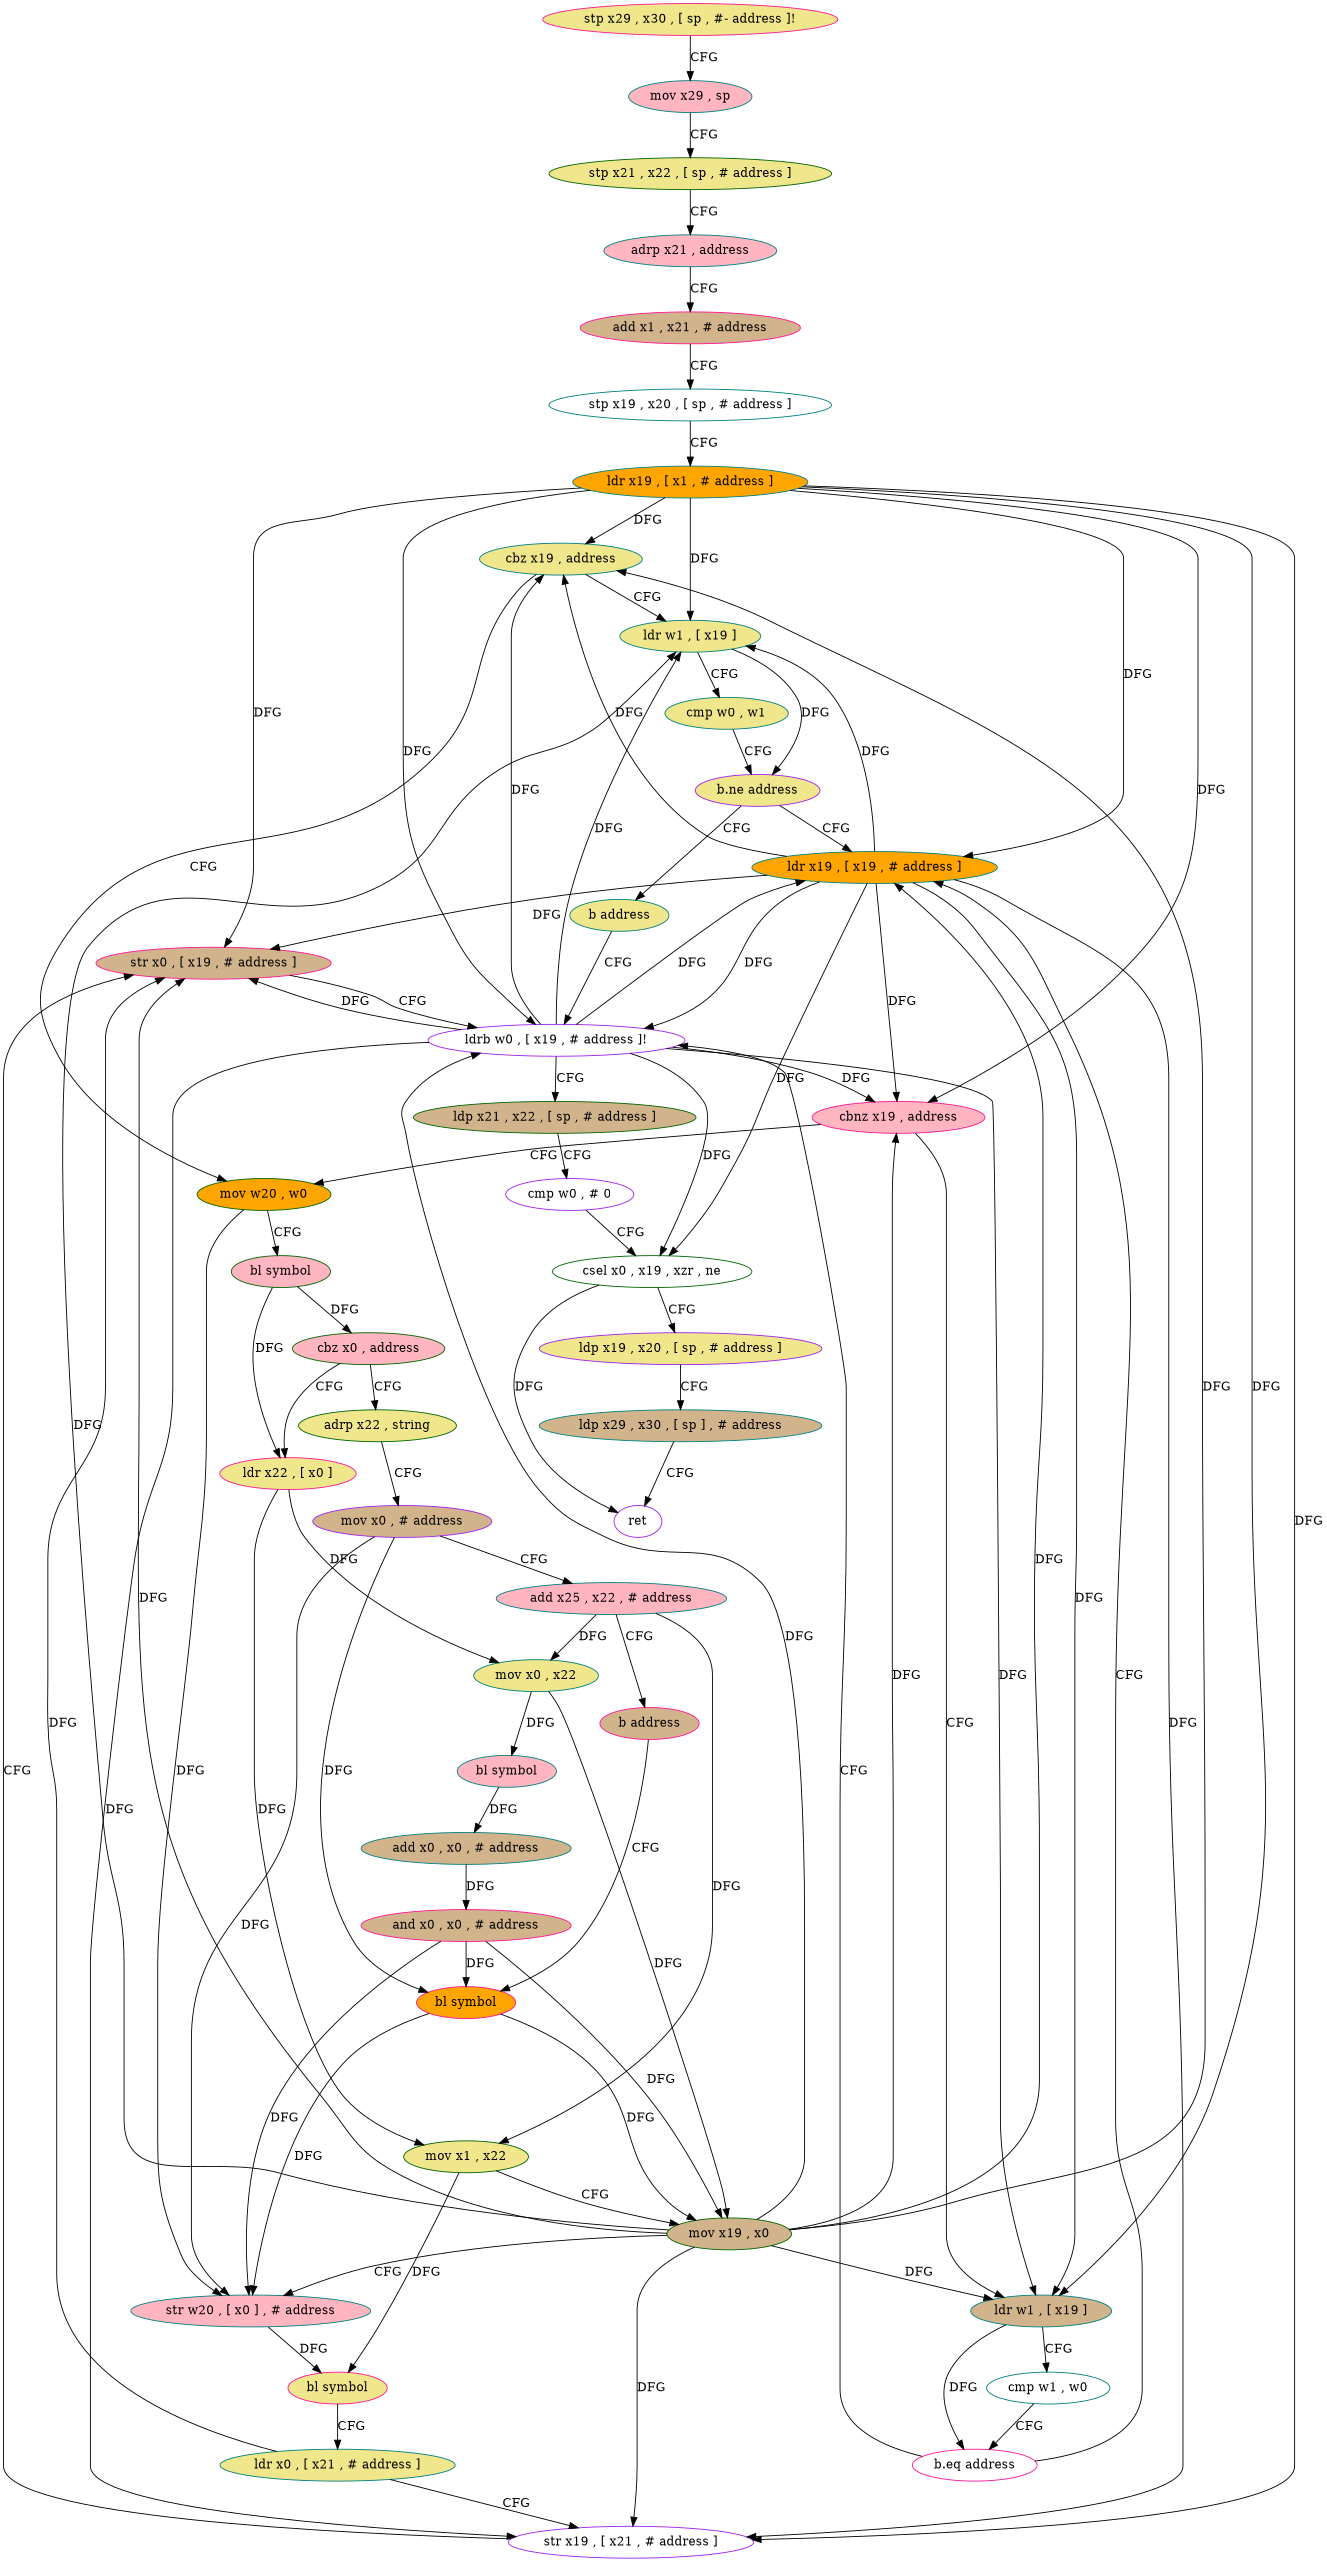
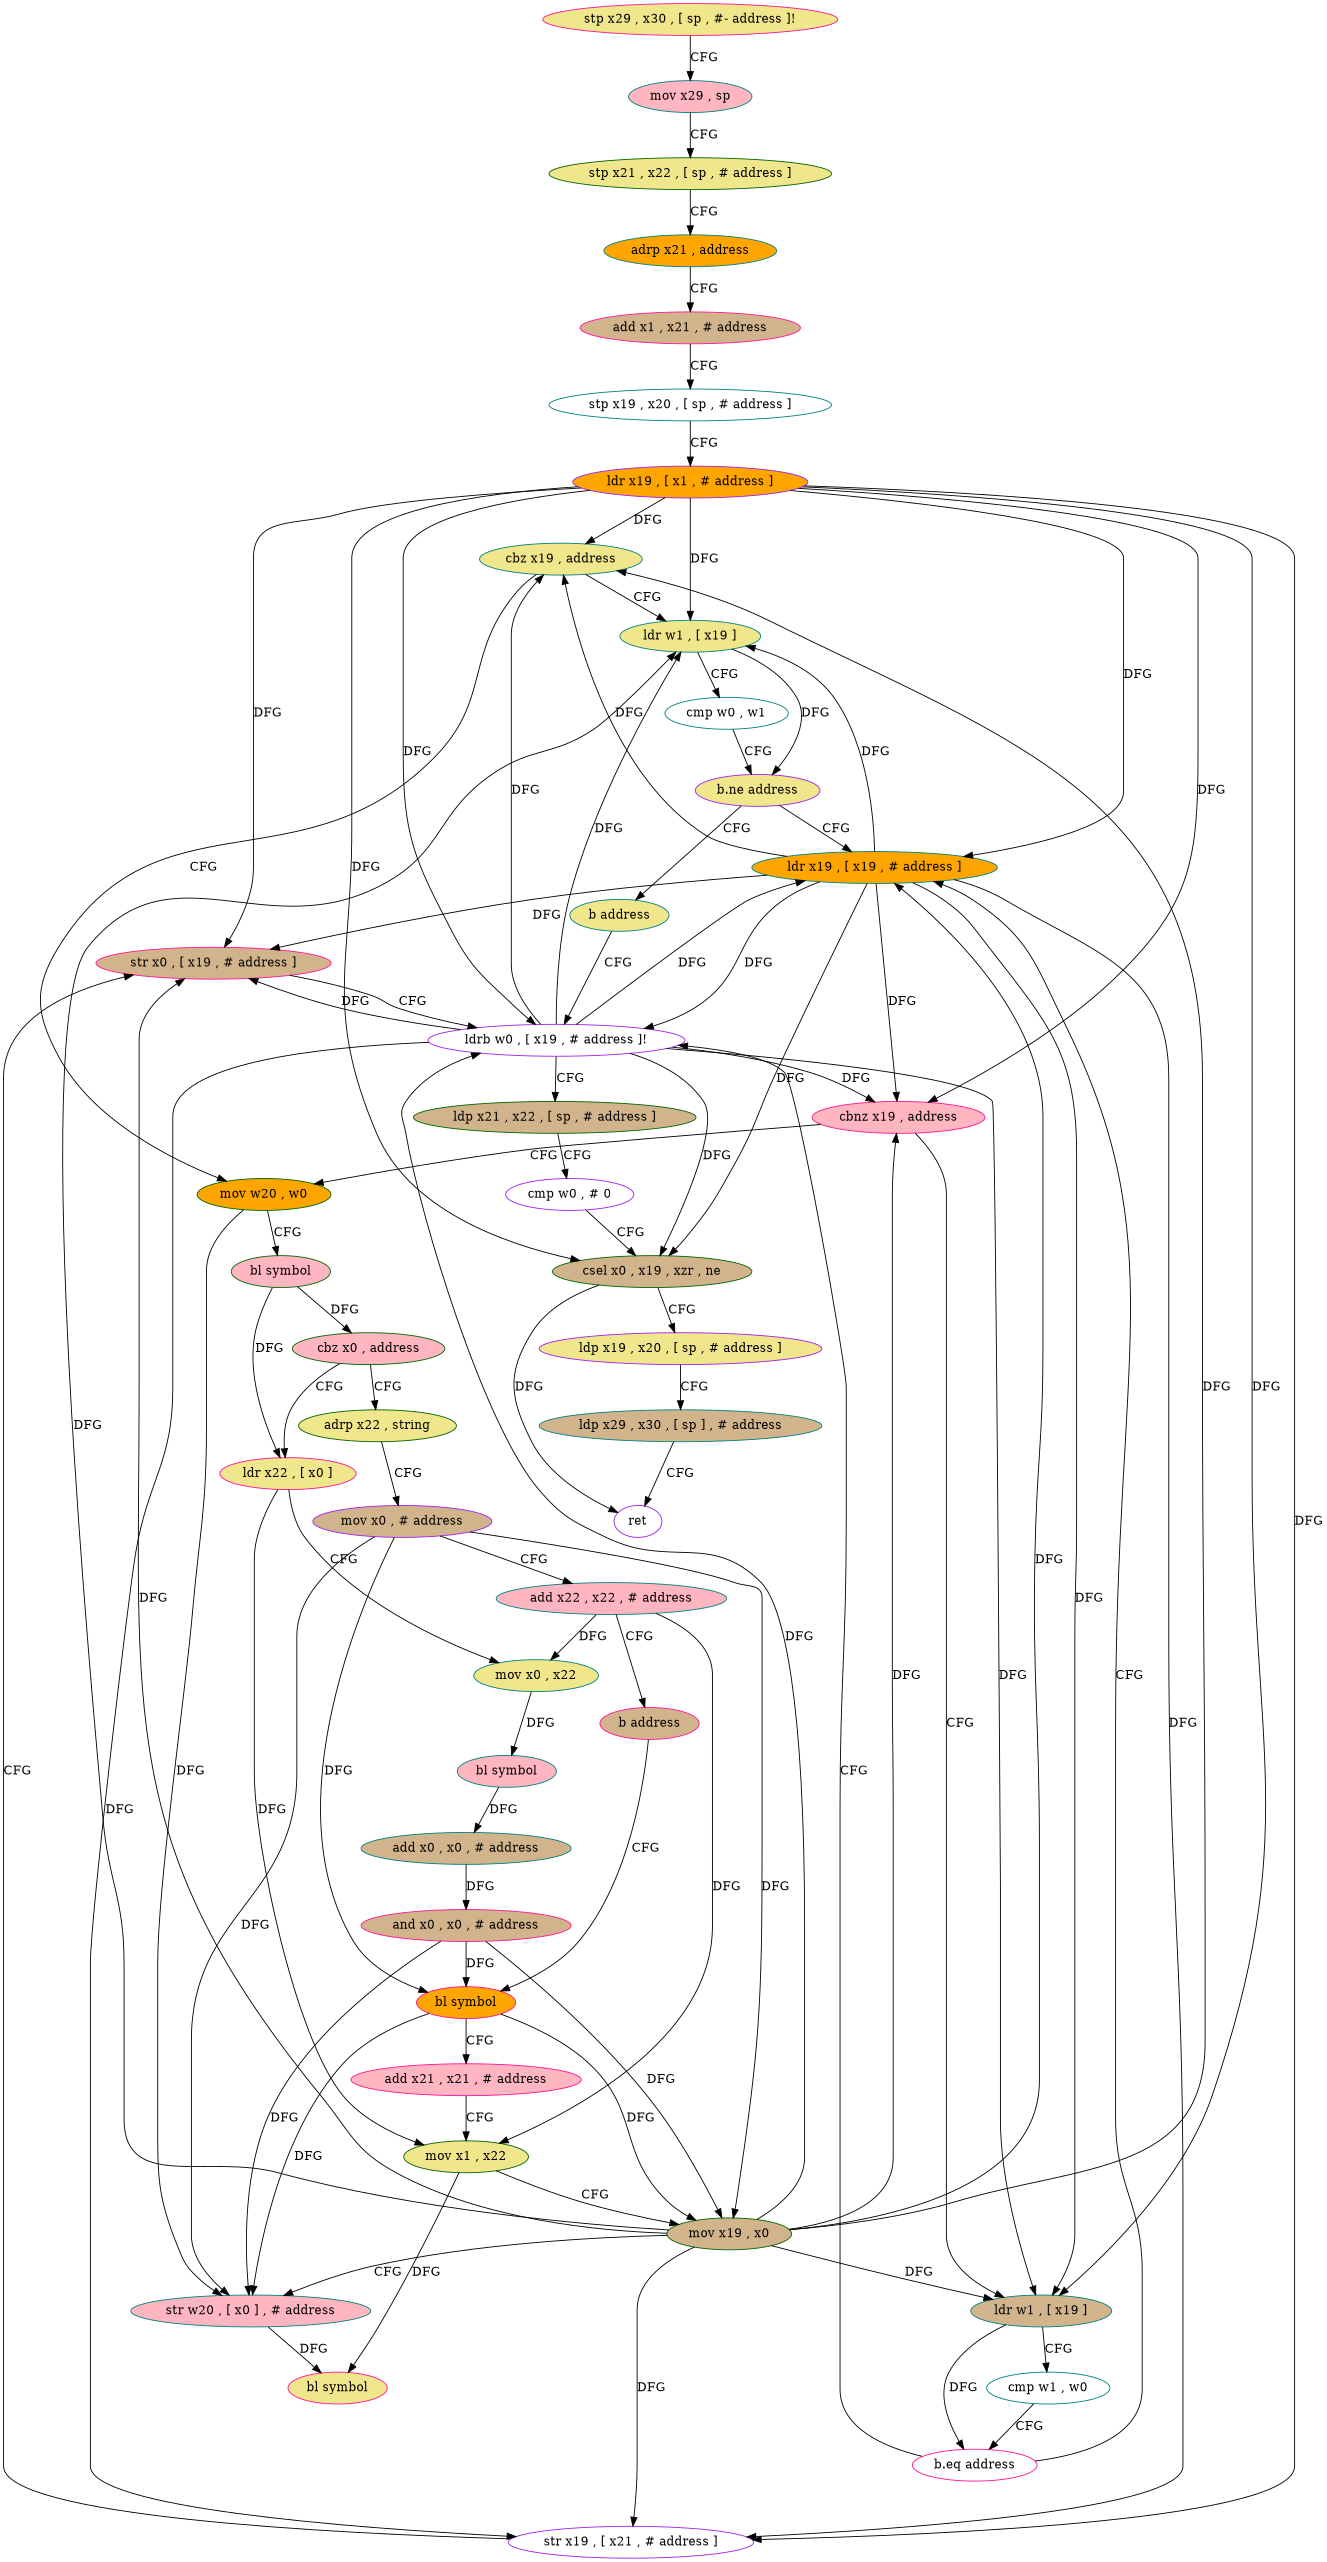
(690, 251) -> (690, 251)
(690, 482) -> (690, 482)
(727, 713) -> (727, 713)
none -> (351, 844)
(652, 1272) -> (652, 1272)
(344, 1560) -> (344, 1560)
(611, 1599) -> (611, 1599)
(646, 1947) -> (762, 1752)
none -> (466, 2080)
(338, 2465) -> none
